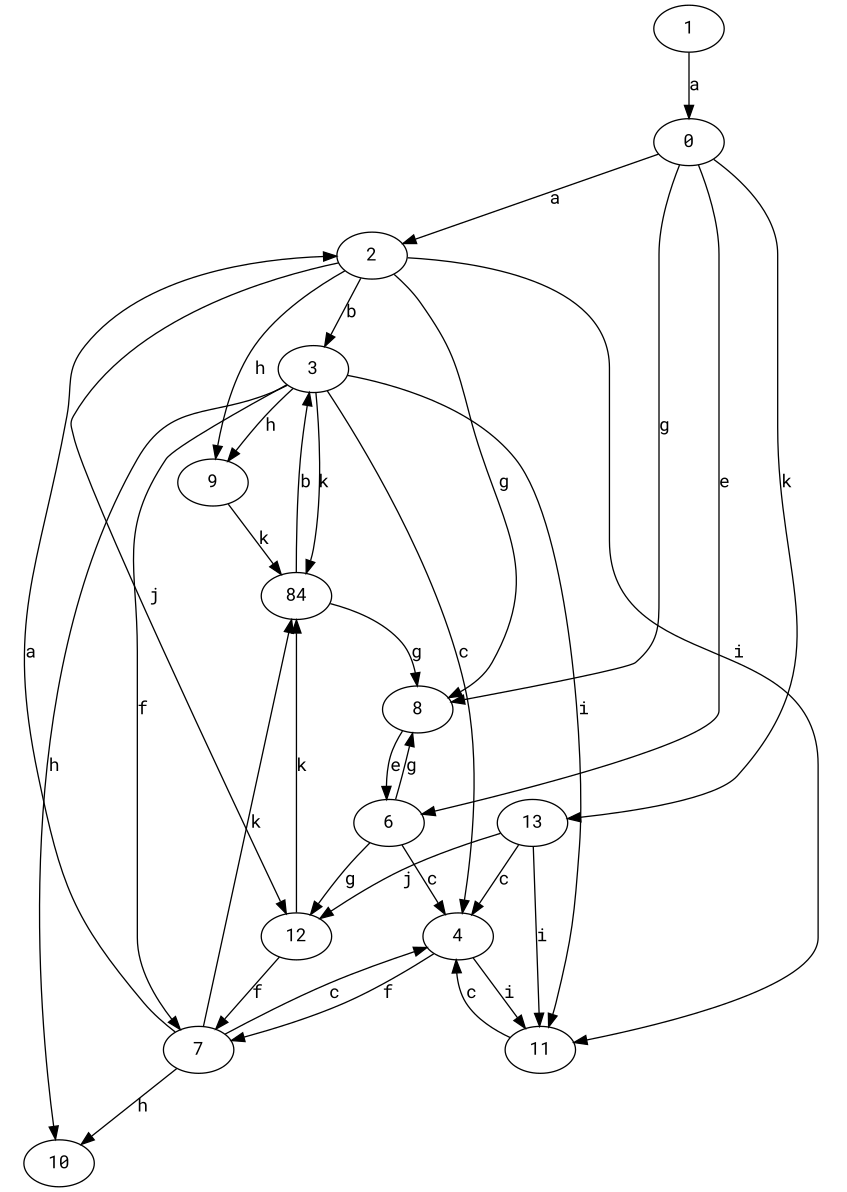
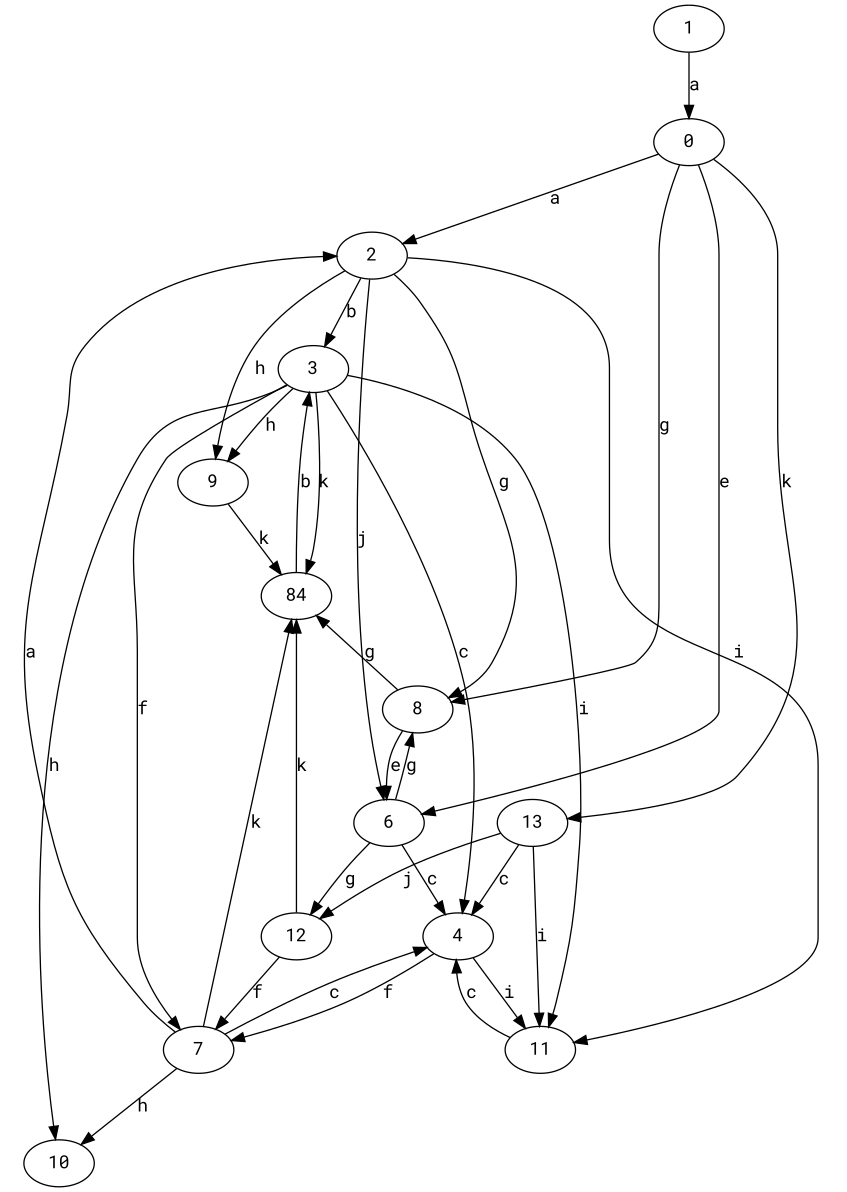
(97, 498) -> (357, 534)
(383, 627) -> (371, 666)
